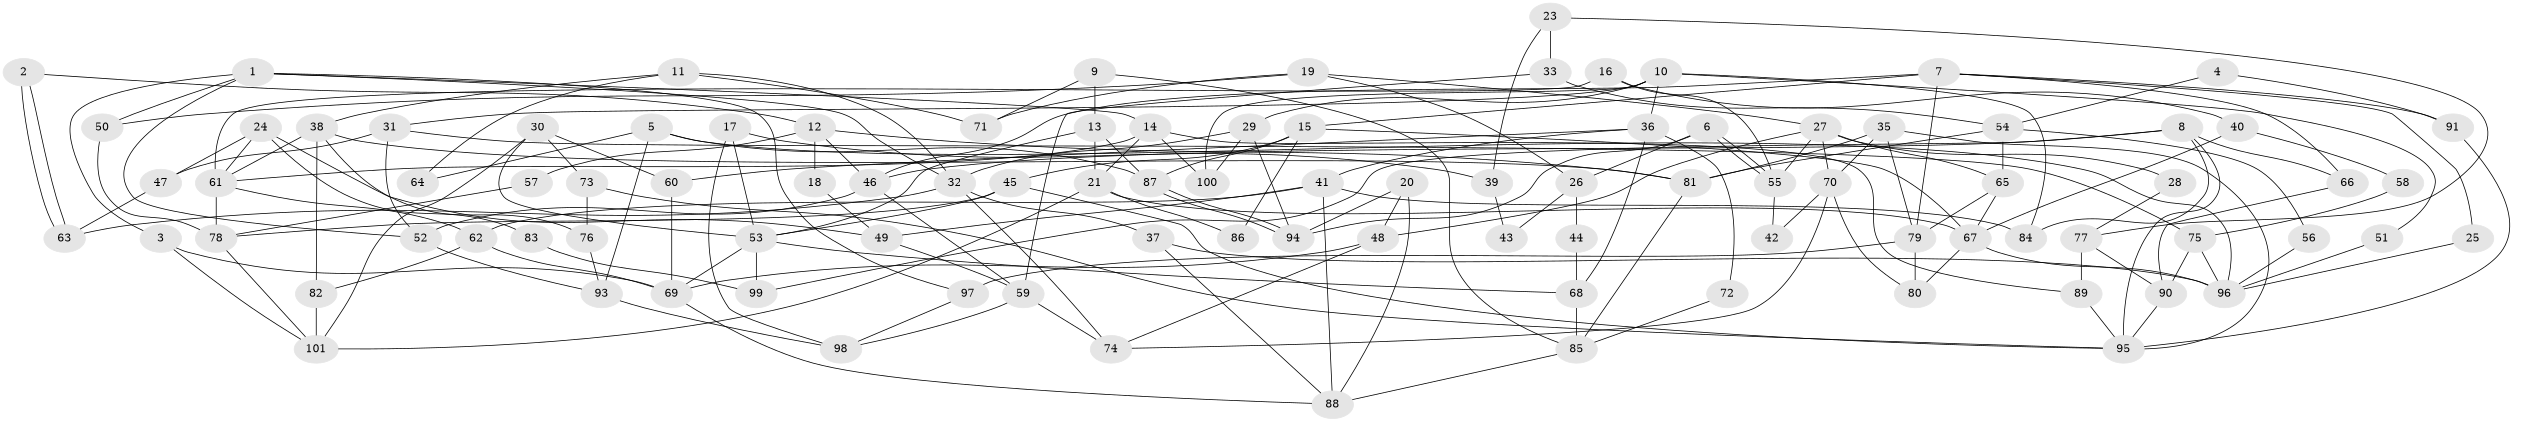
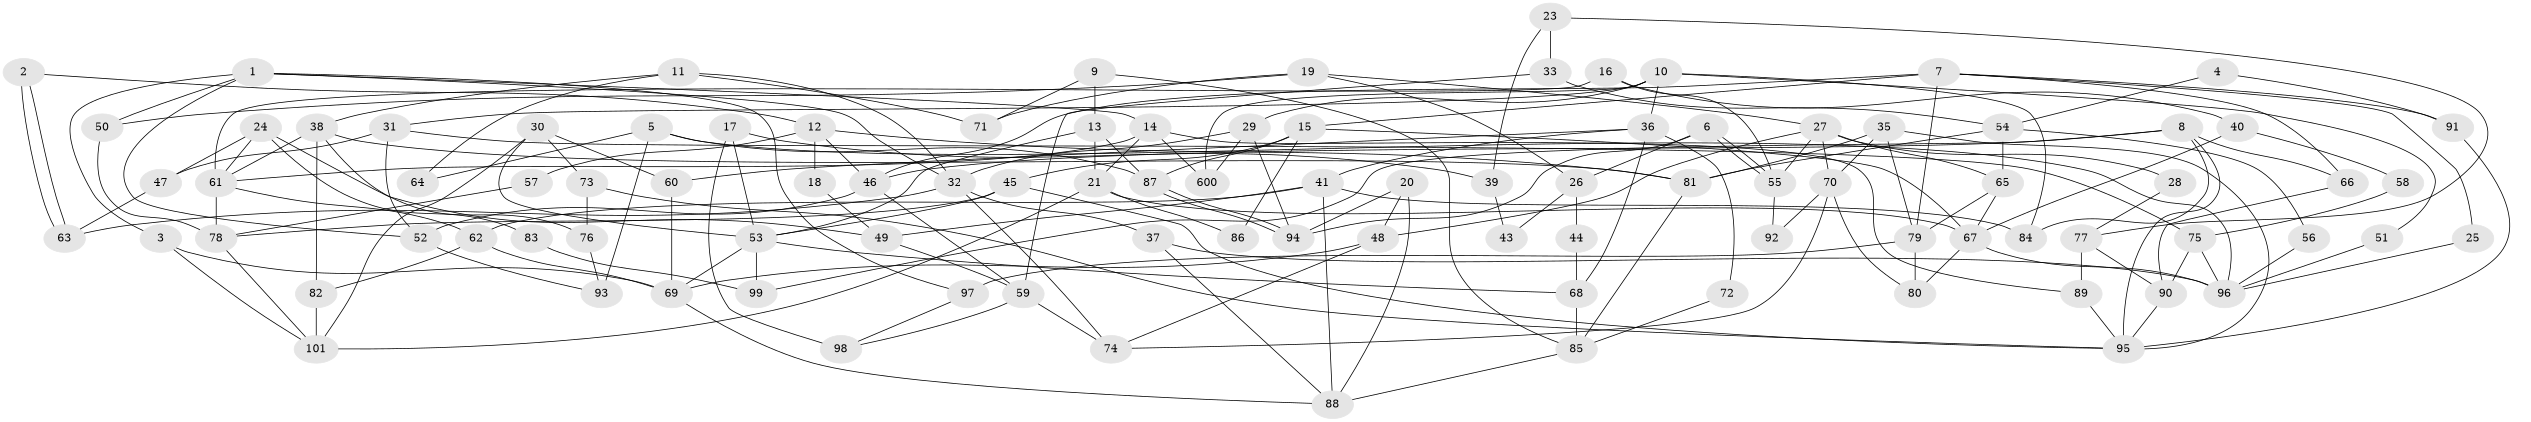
(1207, 183) -> (1207, 183)
(1772, 239) -> (1772, 239)
(695, 320) -> none
